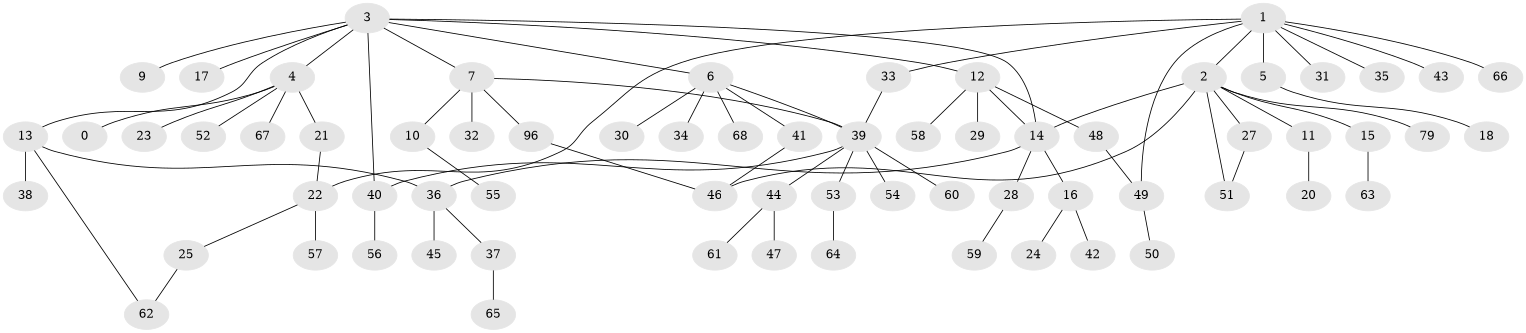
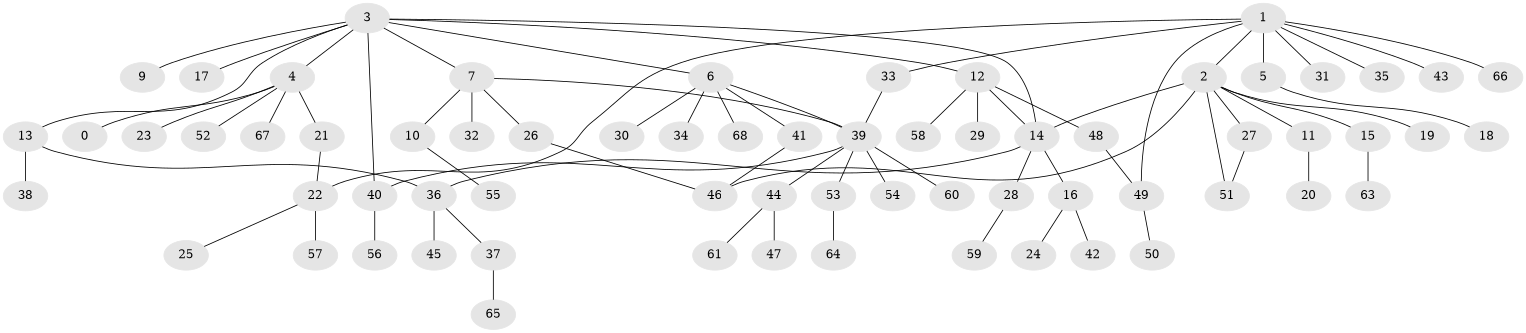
(531, 137) -> (531, 137)
(1427, 137) -> (1427, 137)
(147, 315) -> none
